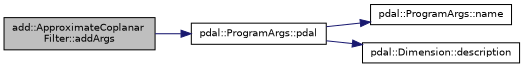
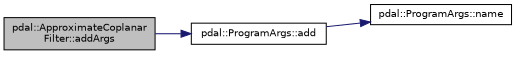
(80, 34) -> (80, 34)
(259, 34) -> (259, 34)
(441, 53) -> none
